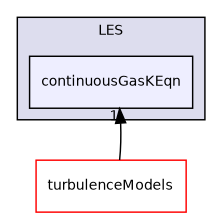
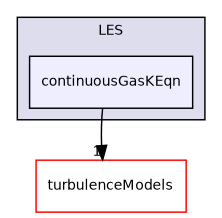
(121, 142) -> (101, 129)
